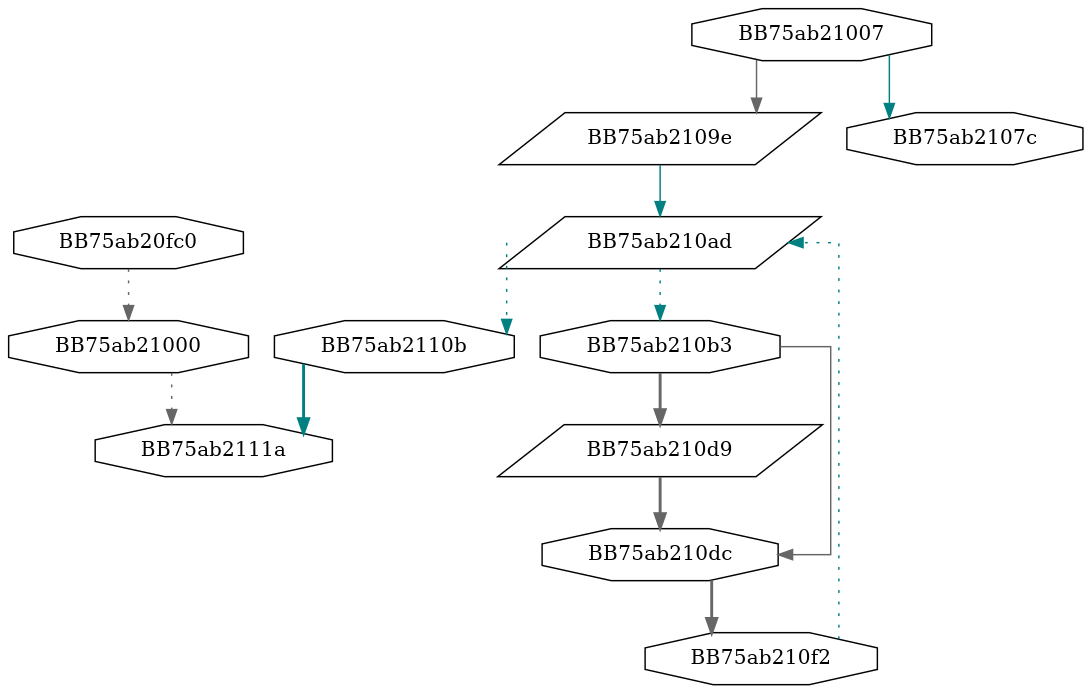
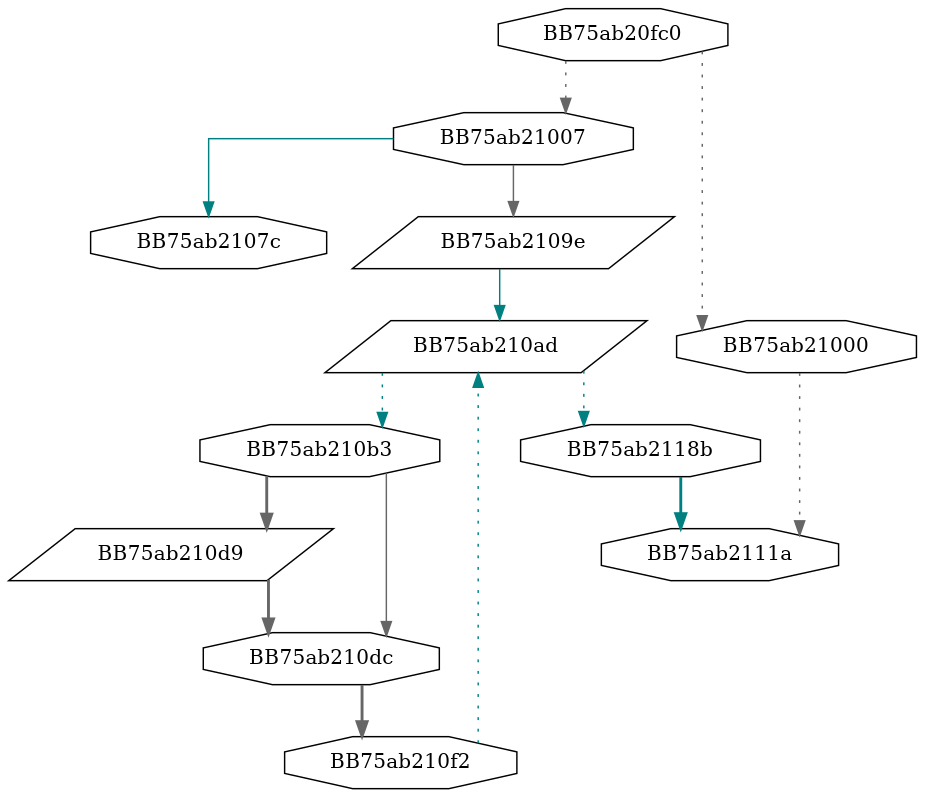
none -> (566, 80)
(394, 347) -> (641, 451)
